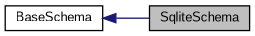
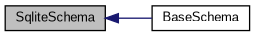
(133, 18) -> (135, 18)
